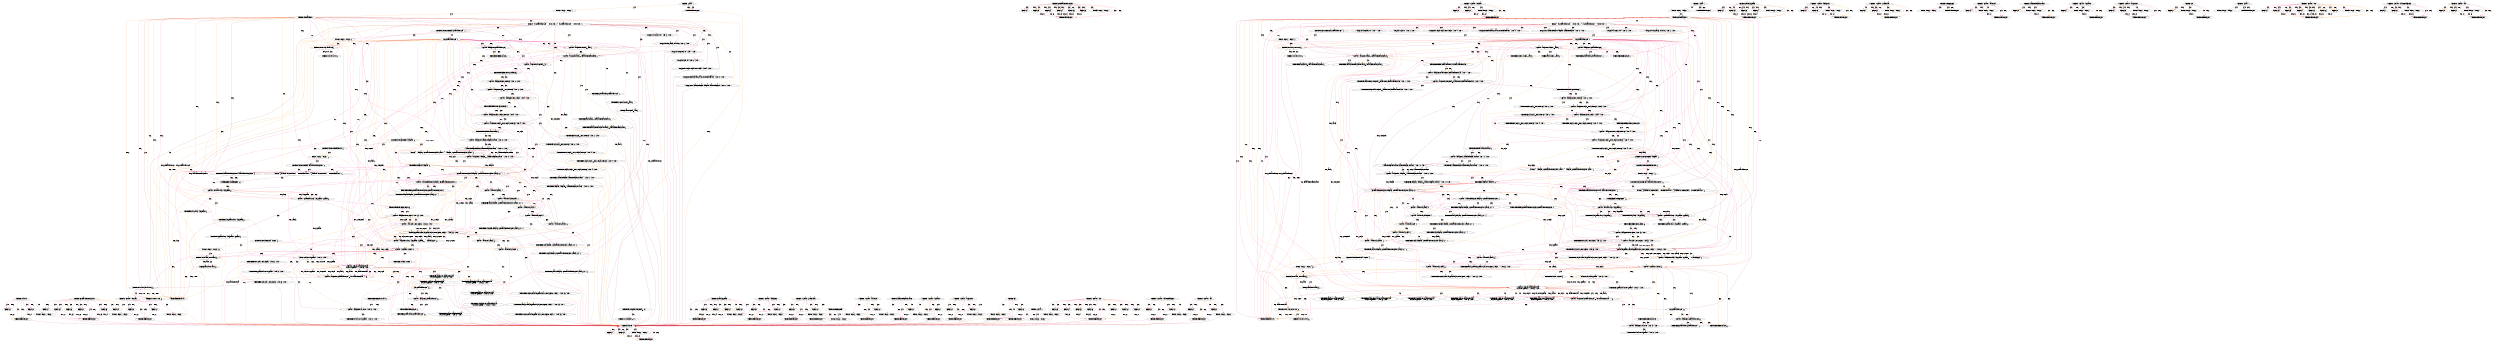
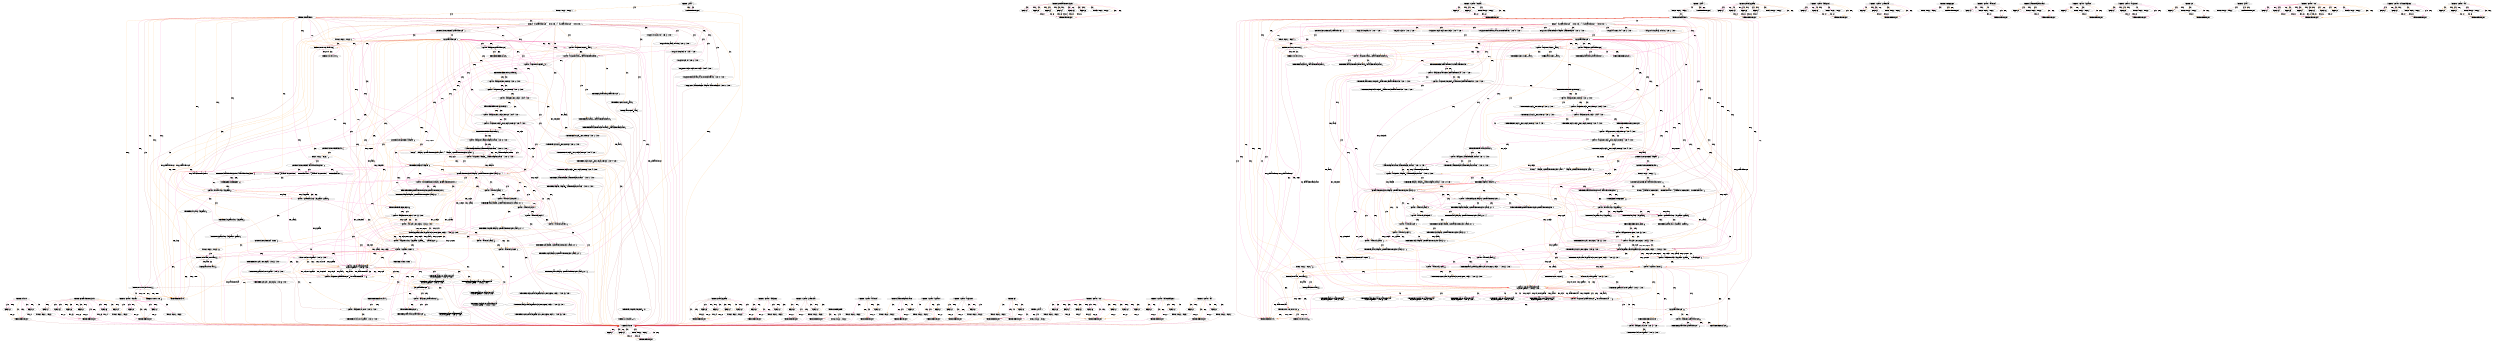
(631, 314) -> (571, 163)
